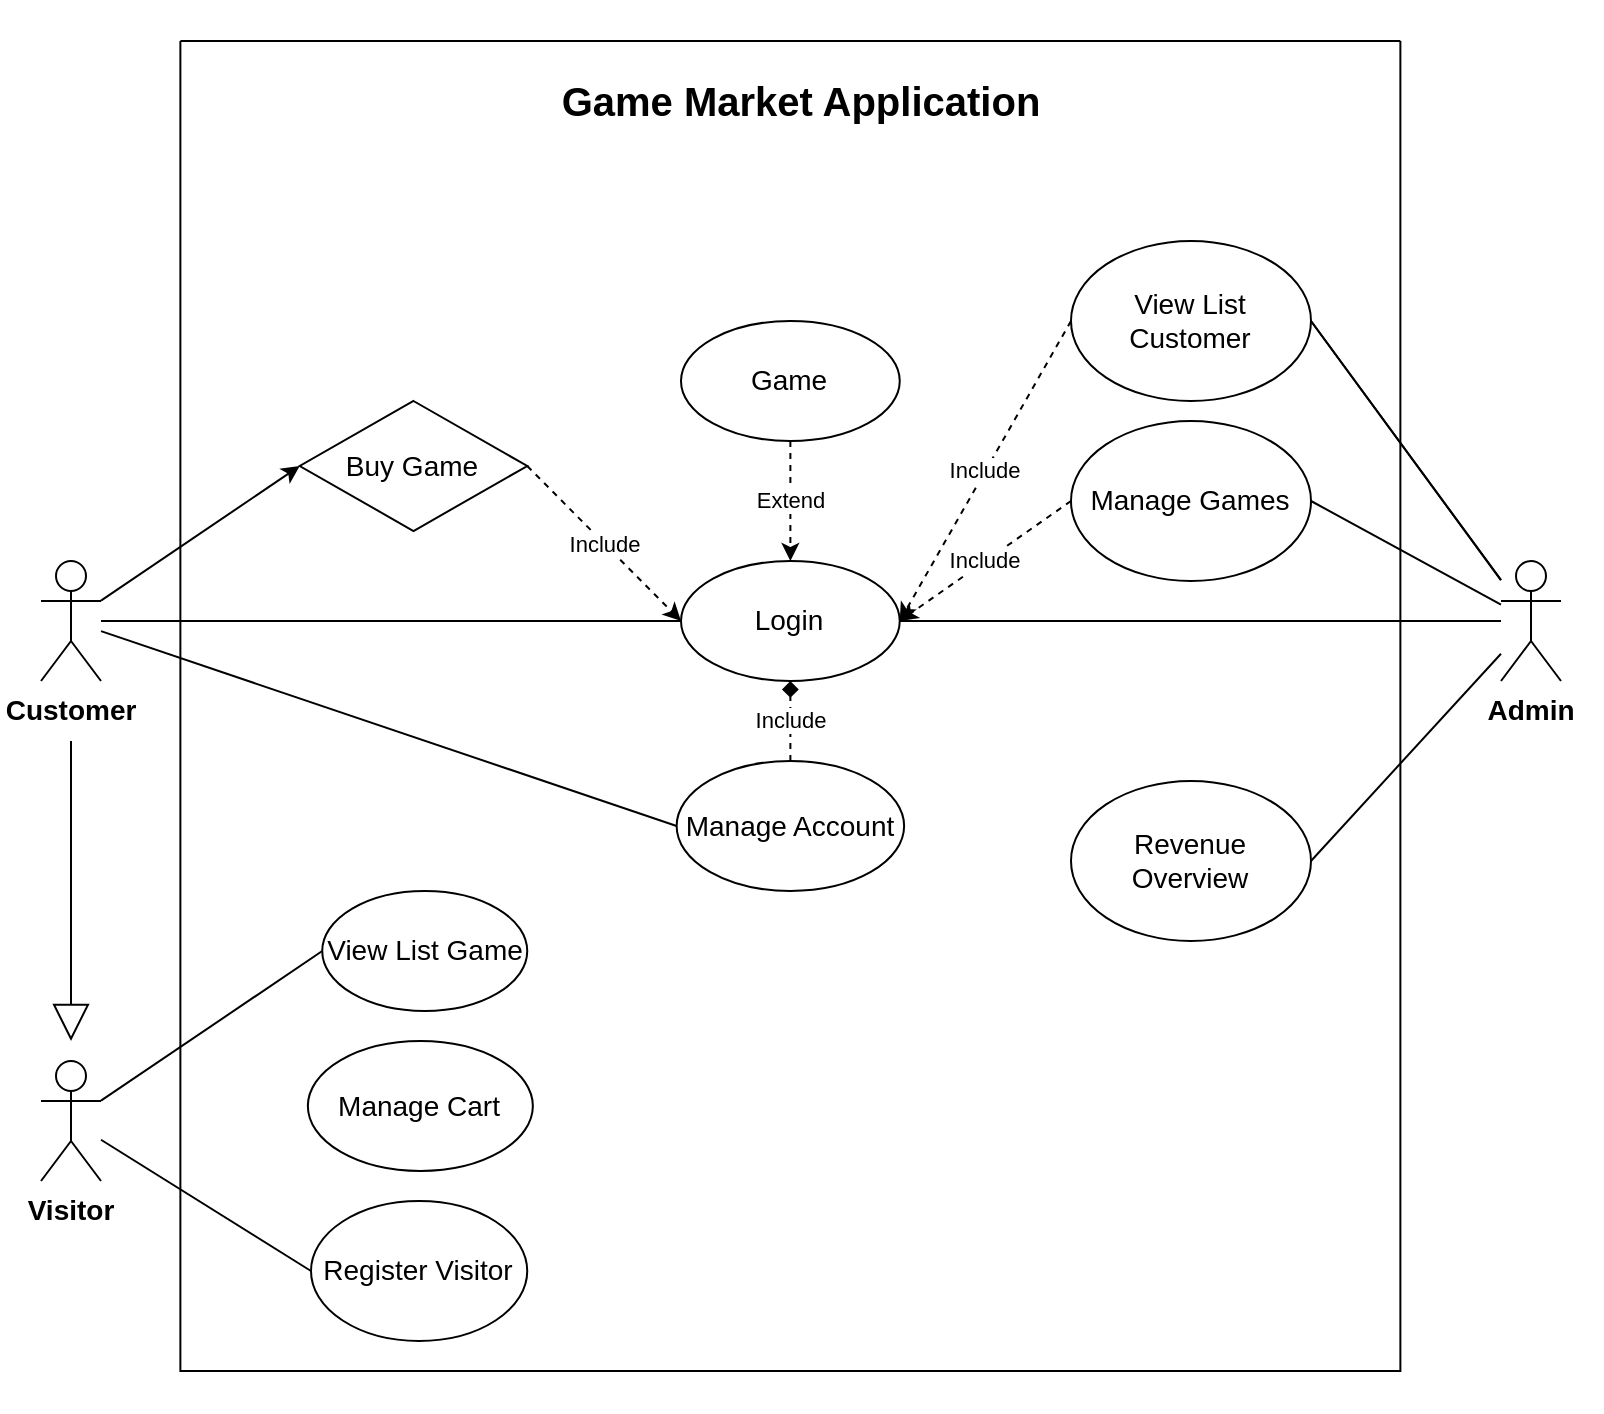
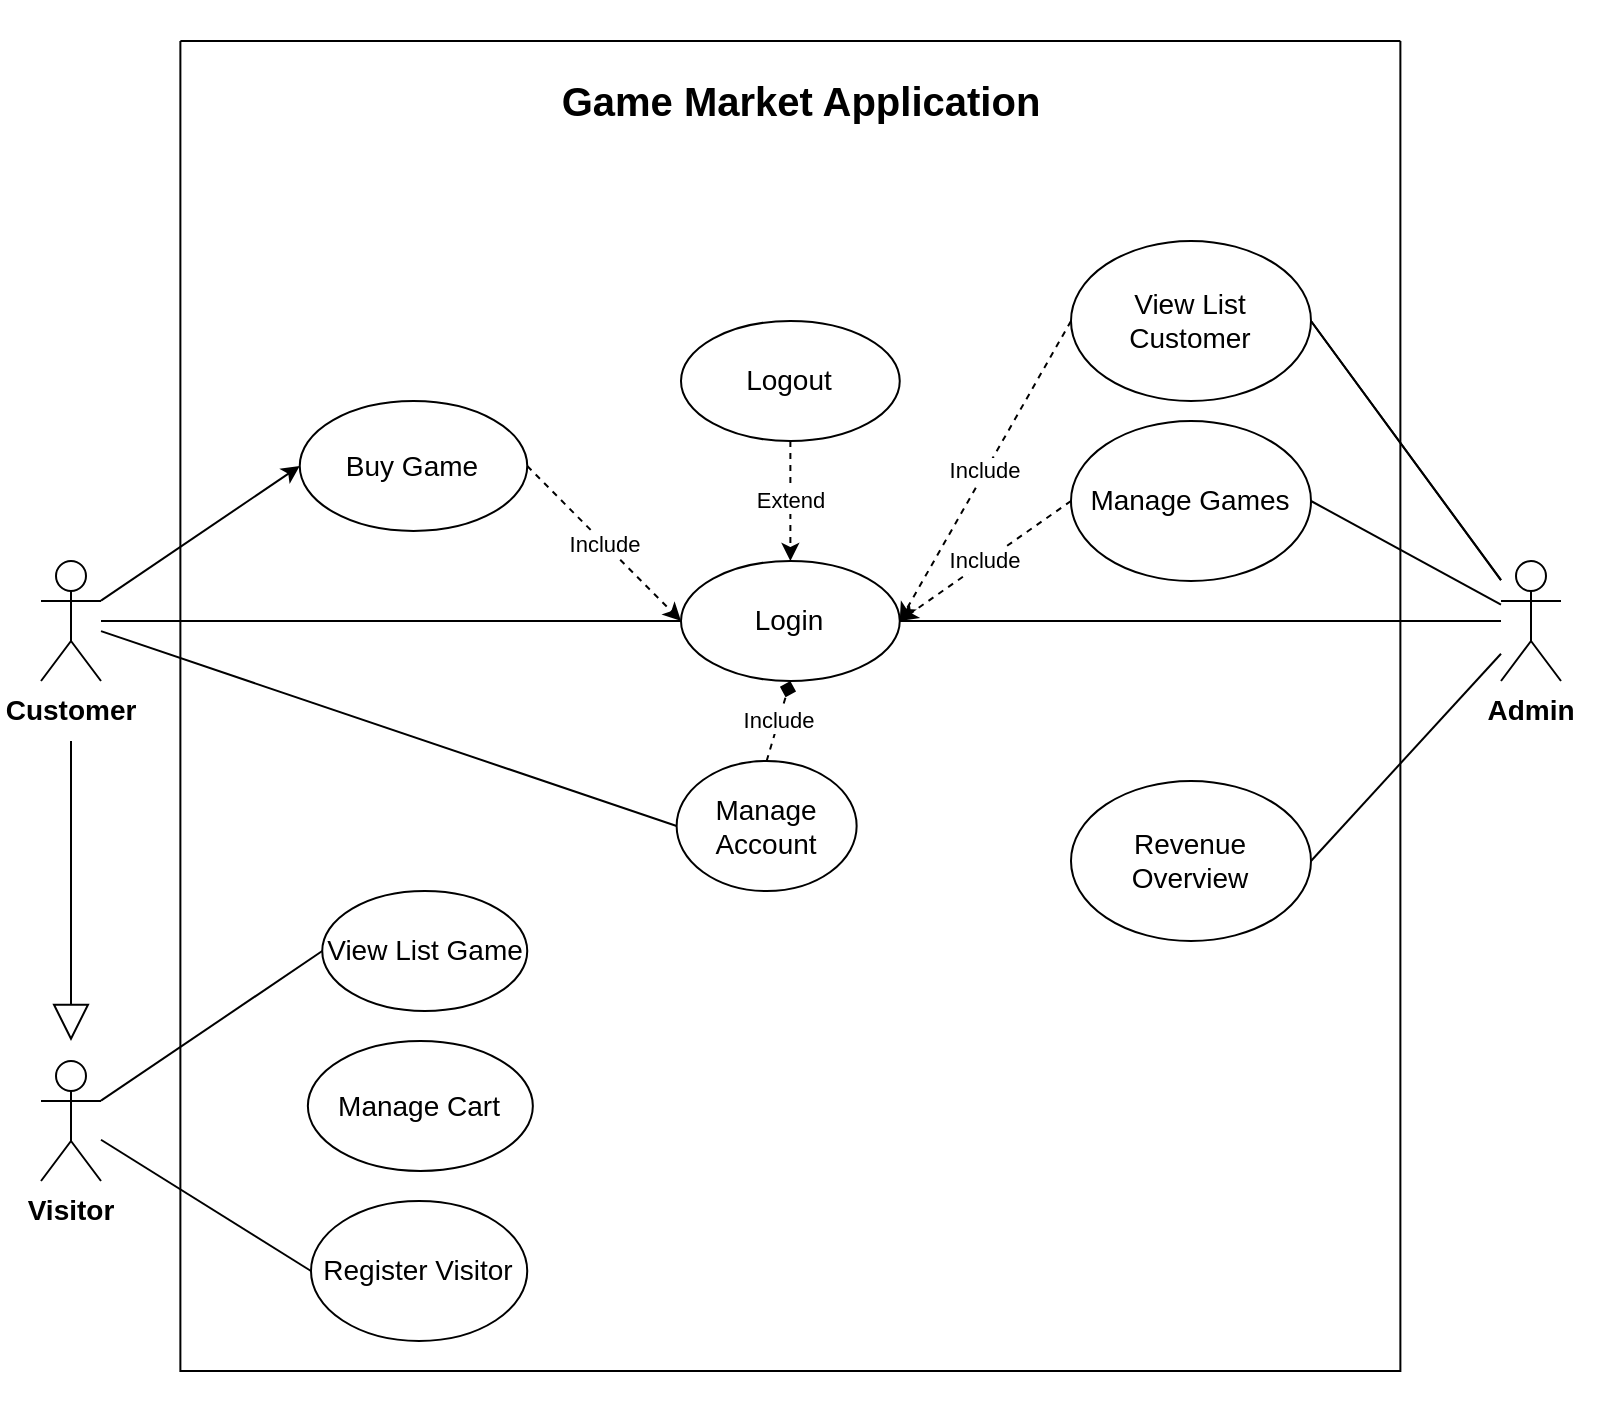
(790, 381) -> (790, 381)
(413, 466) -> (413, 466)
(790, 826) -> (767, 826)
